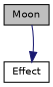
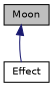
(33, 38) -> (20, 49)
